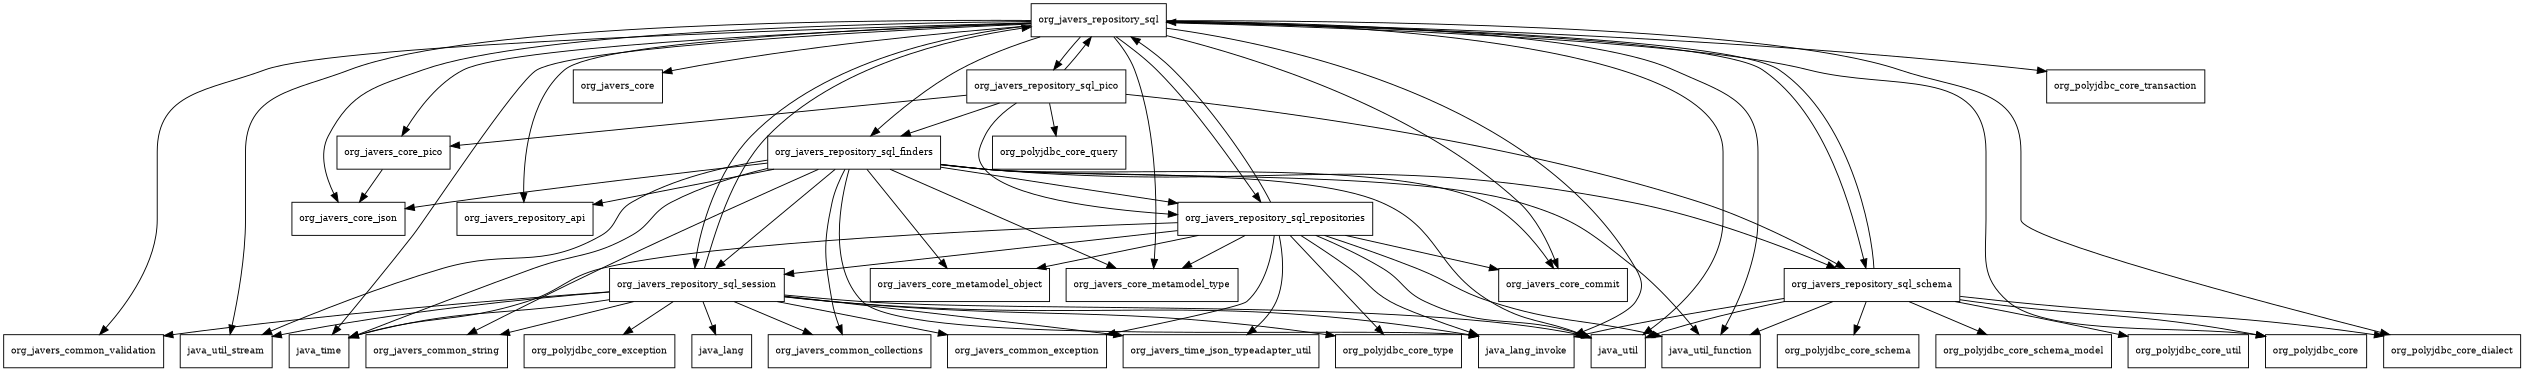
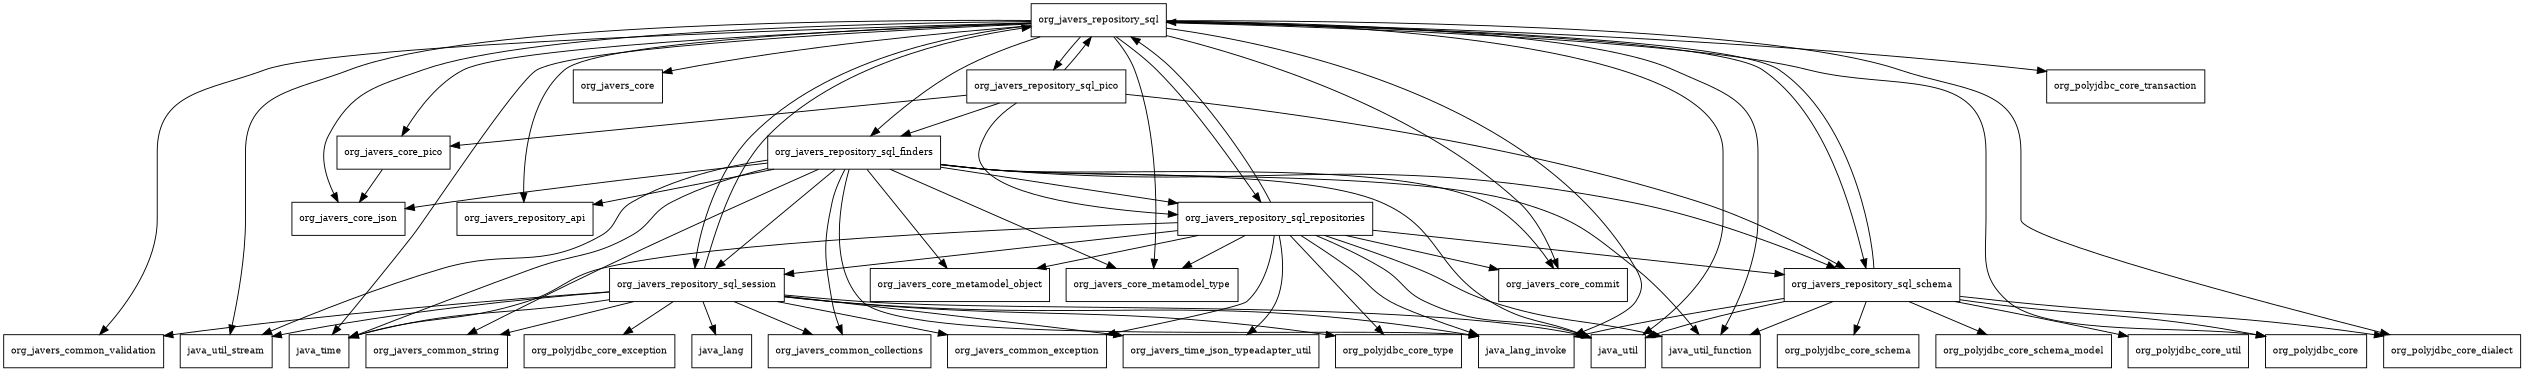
(1059, 153) -> none
none -> (1574, 252)
